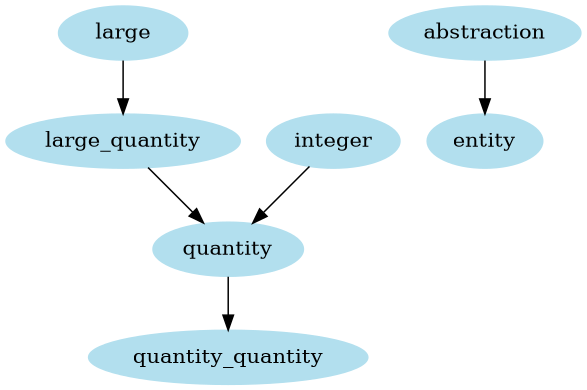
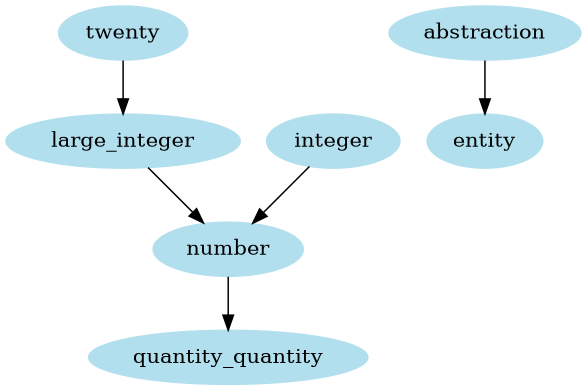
(123, 33) -> (123, 33)
(123, 141) -> (123, 141)
(228, 249) -> (228, 249)
